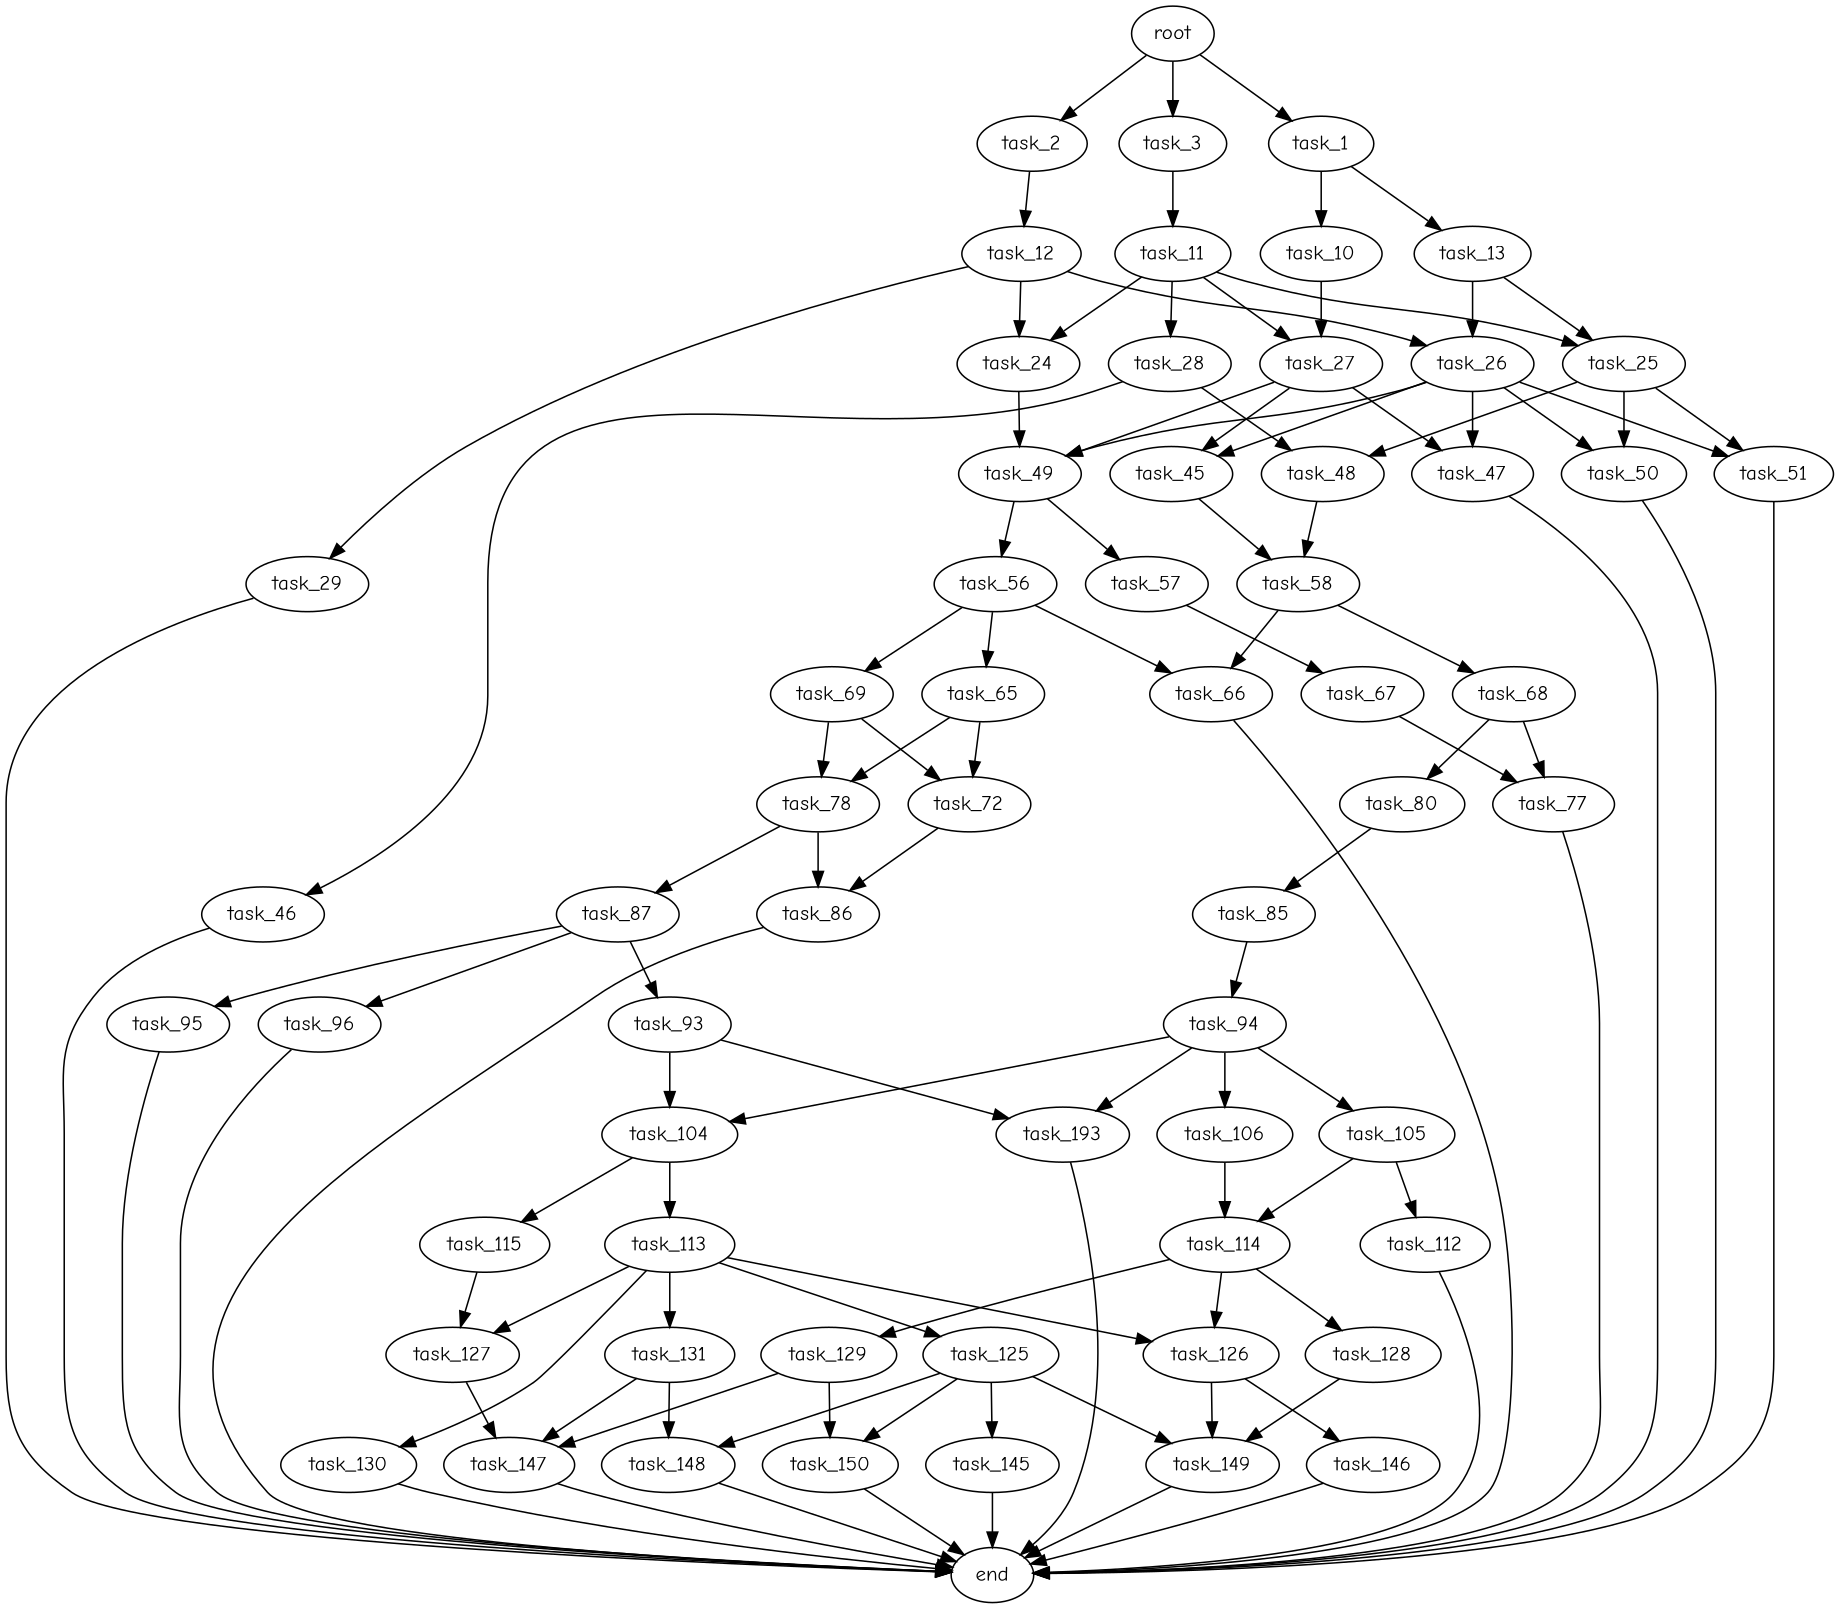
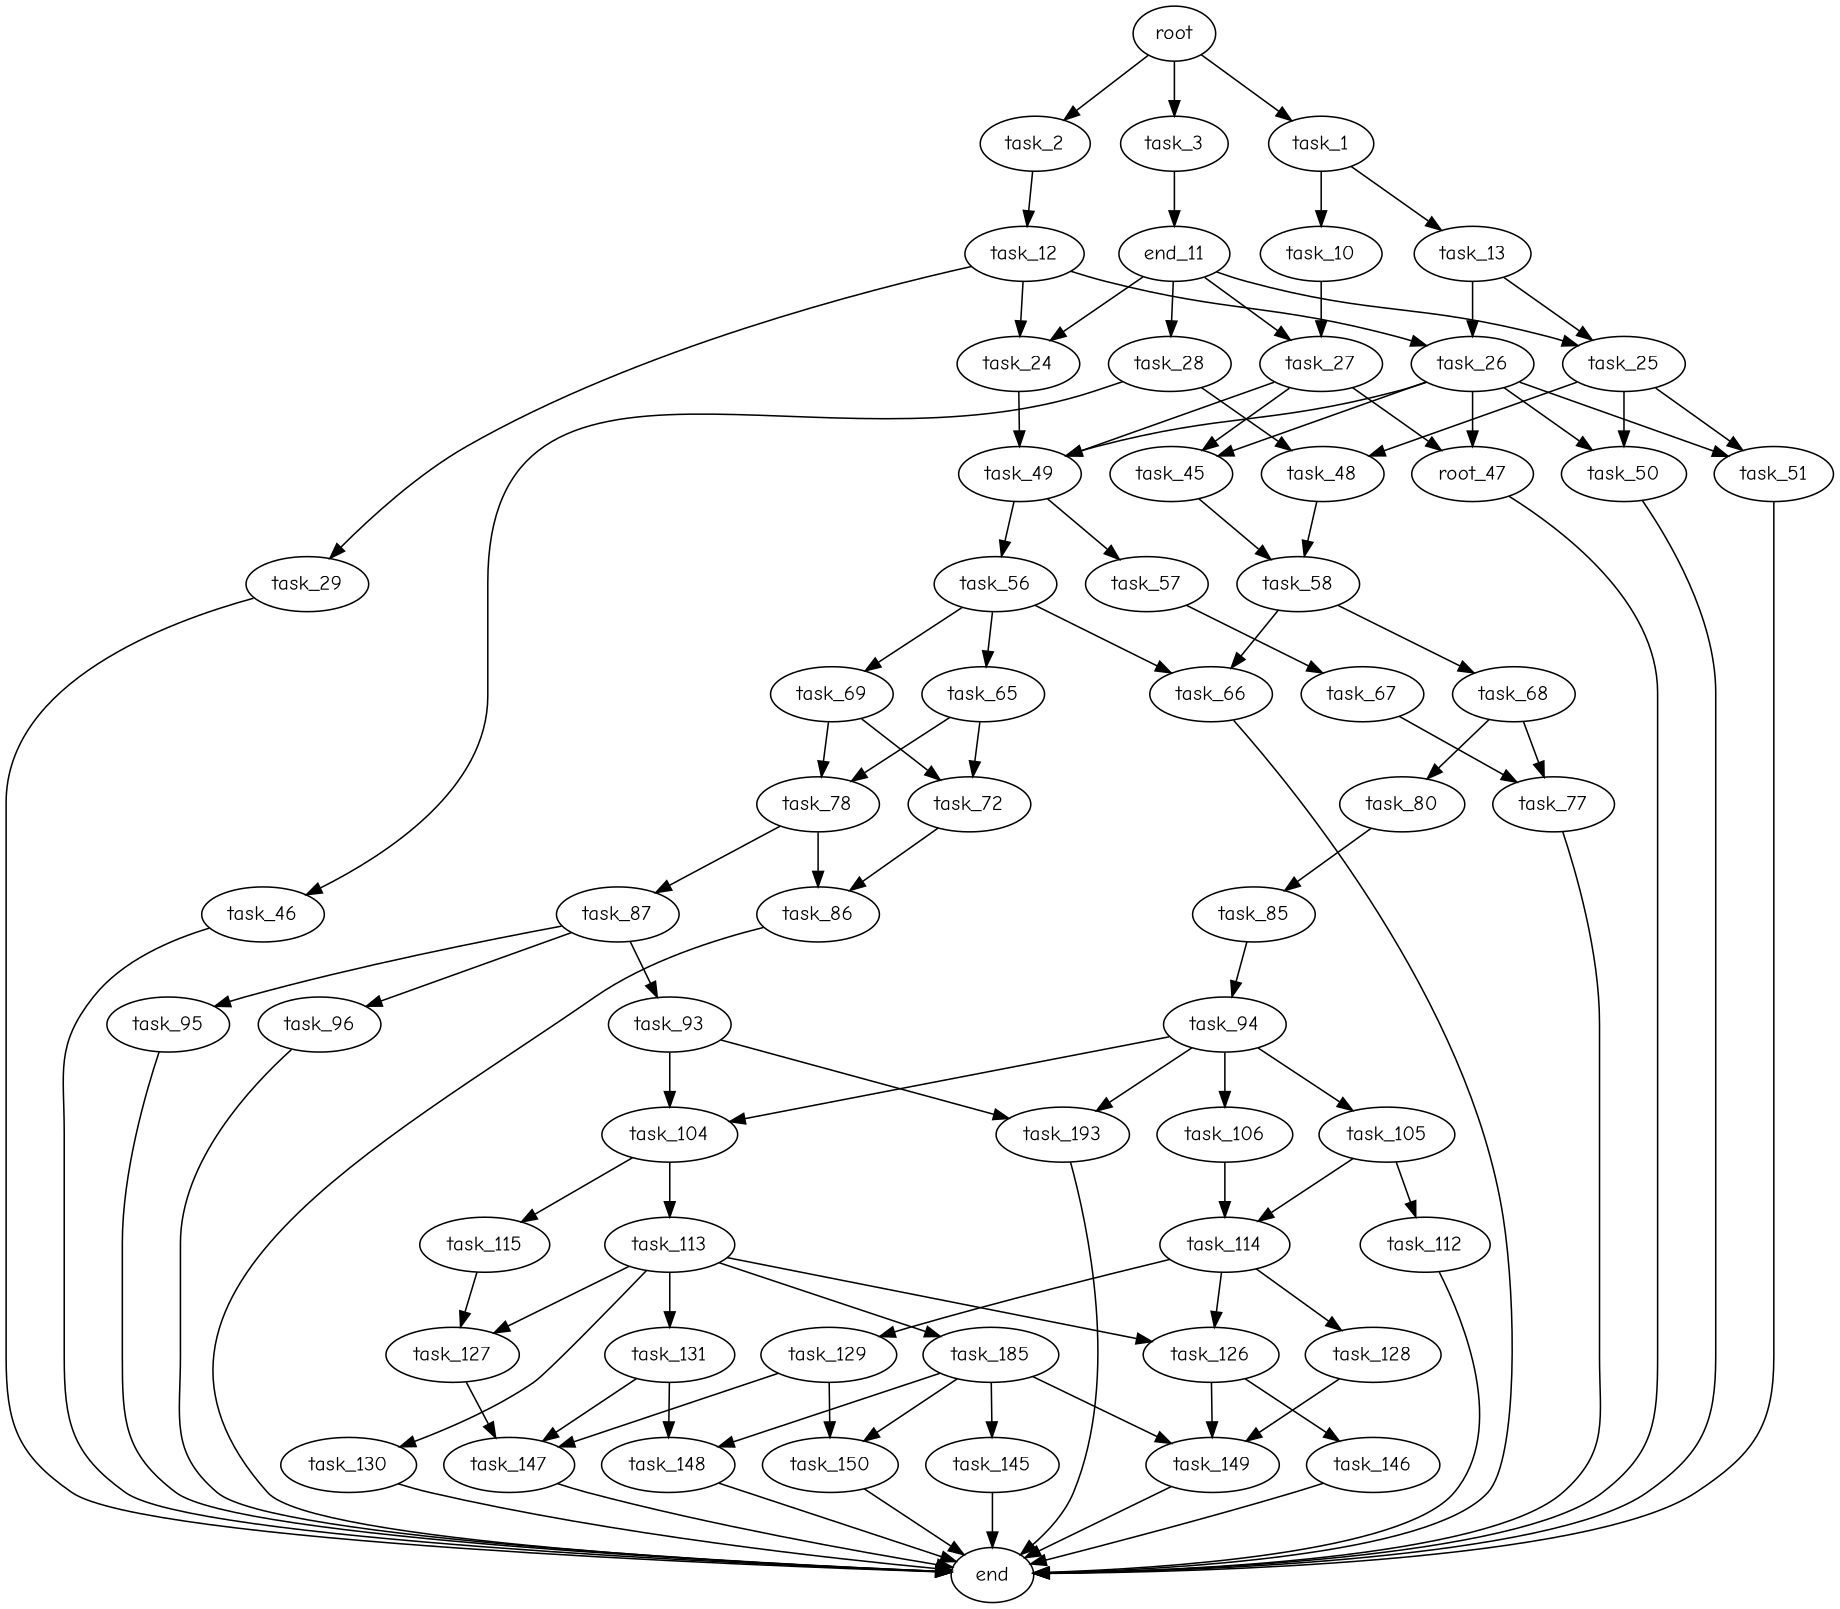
(1173, 254) -> (1174, 254)
(1473, 474) -> (1473, 474)
(991, 1355) -> (991, 1355)
